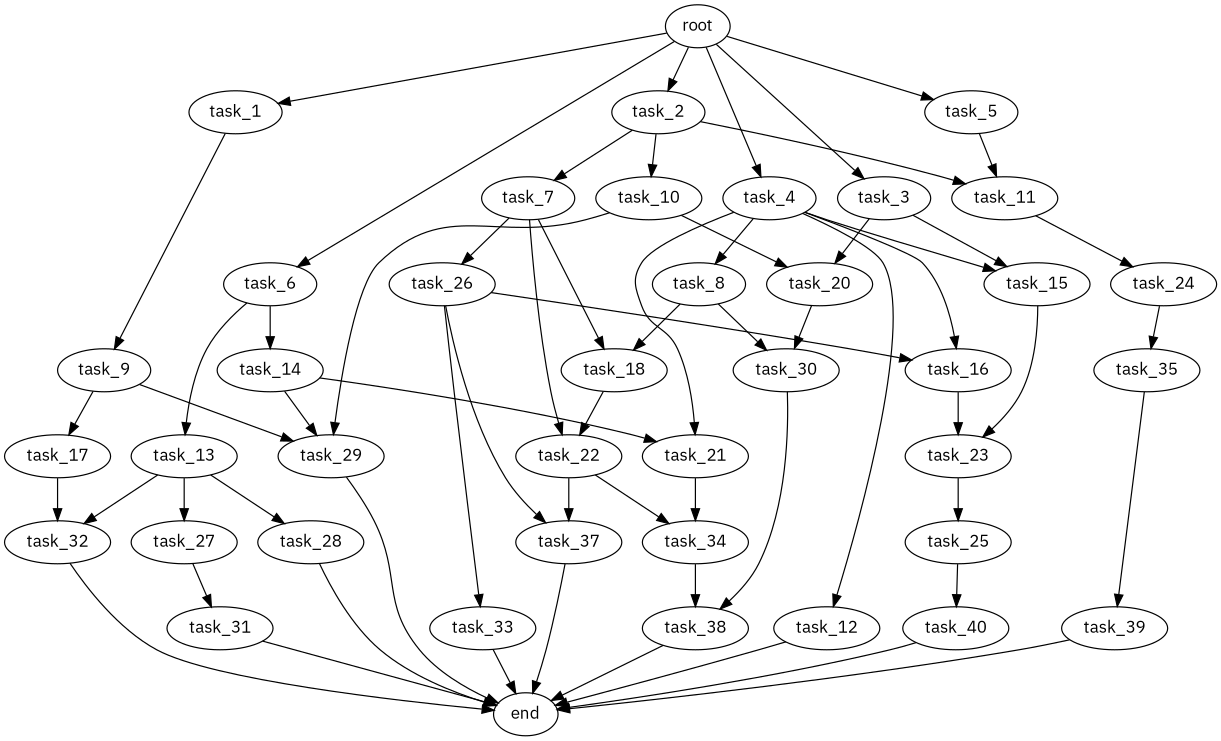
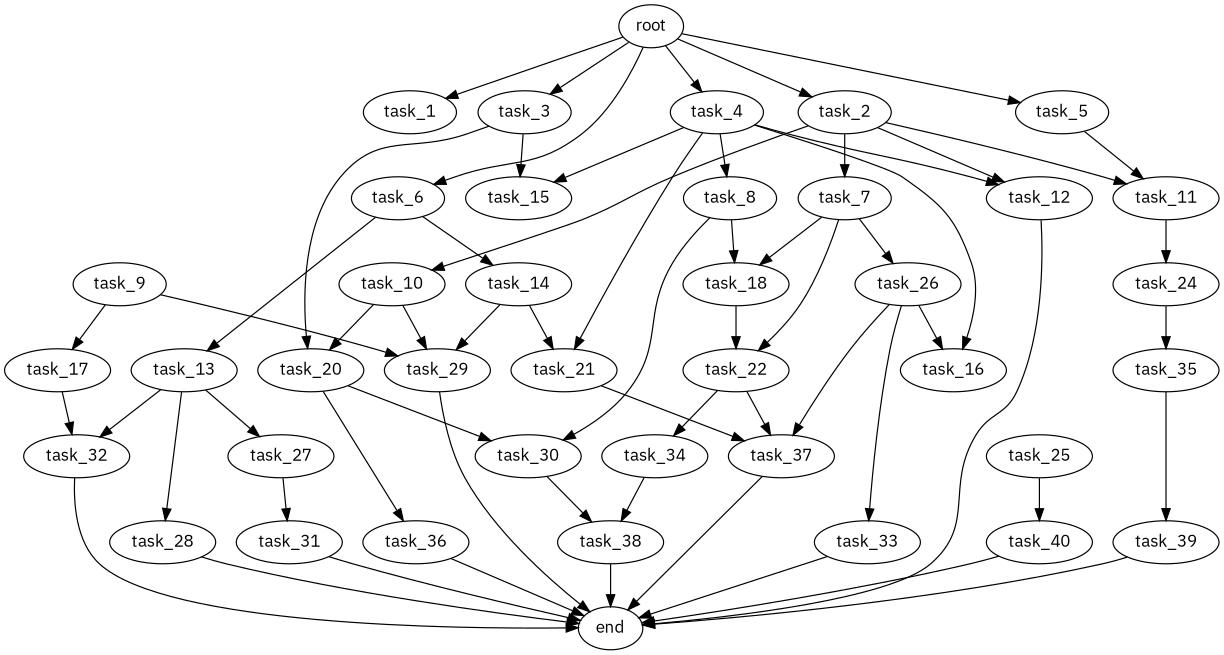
none -> (935, 152)
(173, 236) -> none
(958, 456) -> none
(695, 493) -> (667, 411)
none -> (416, 542)
